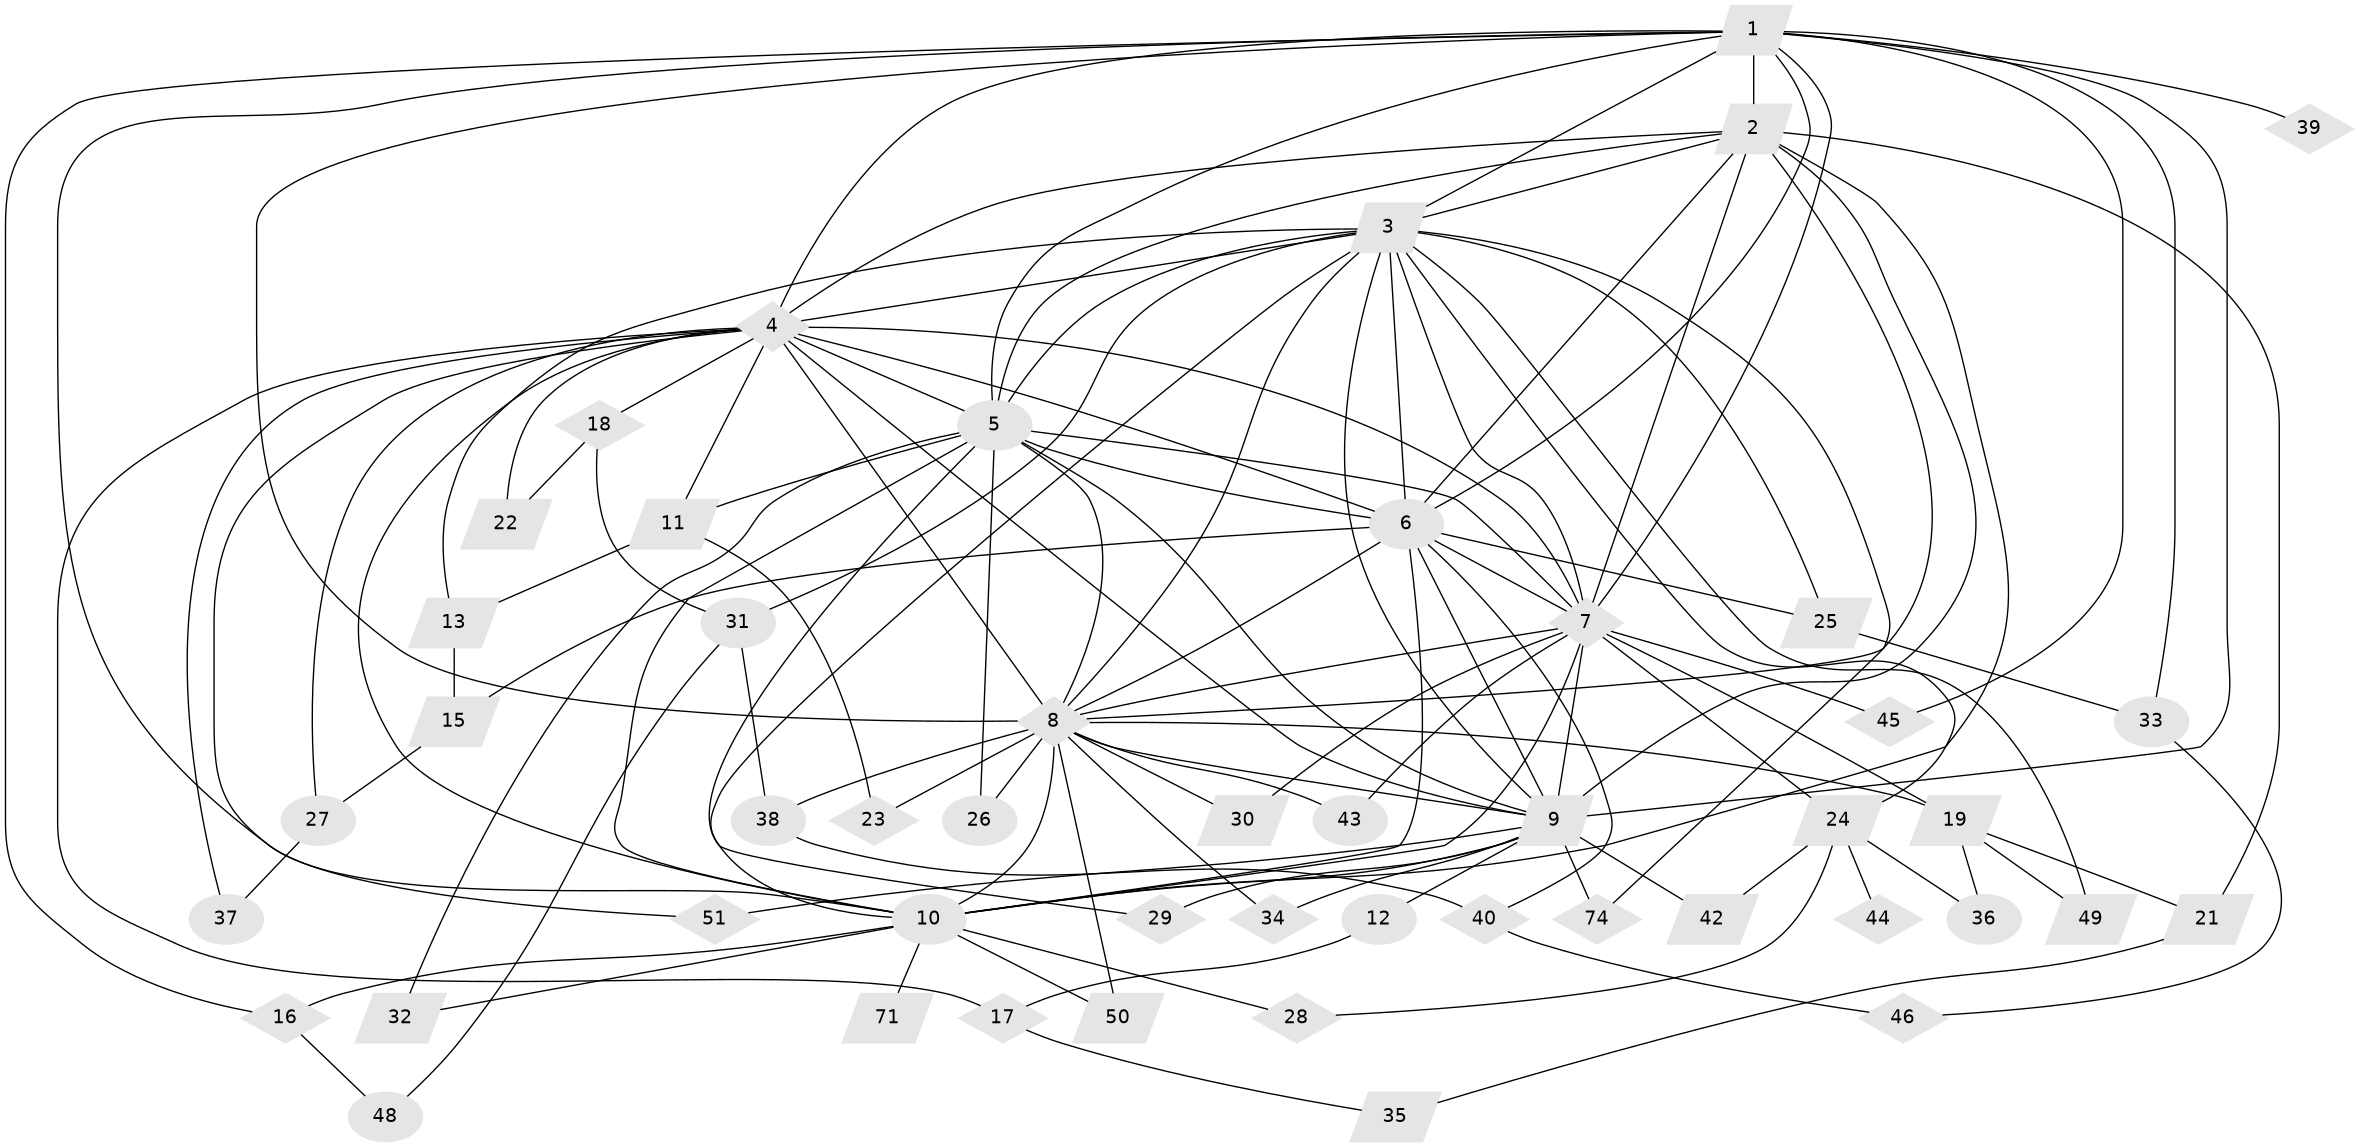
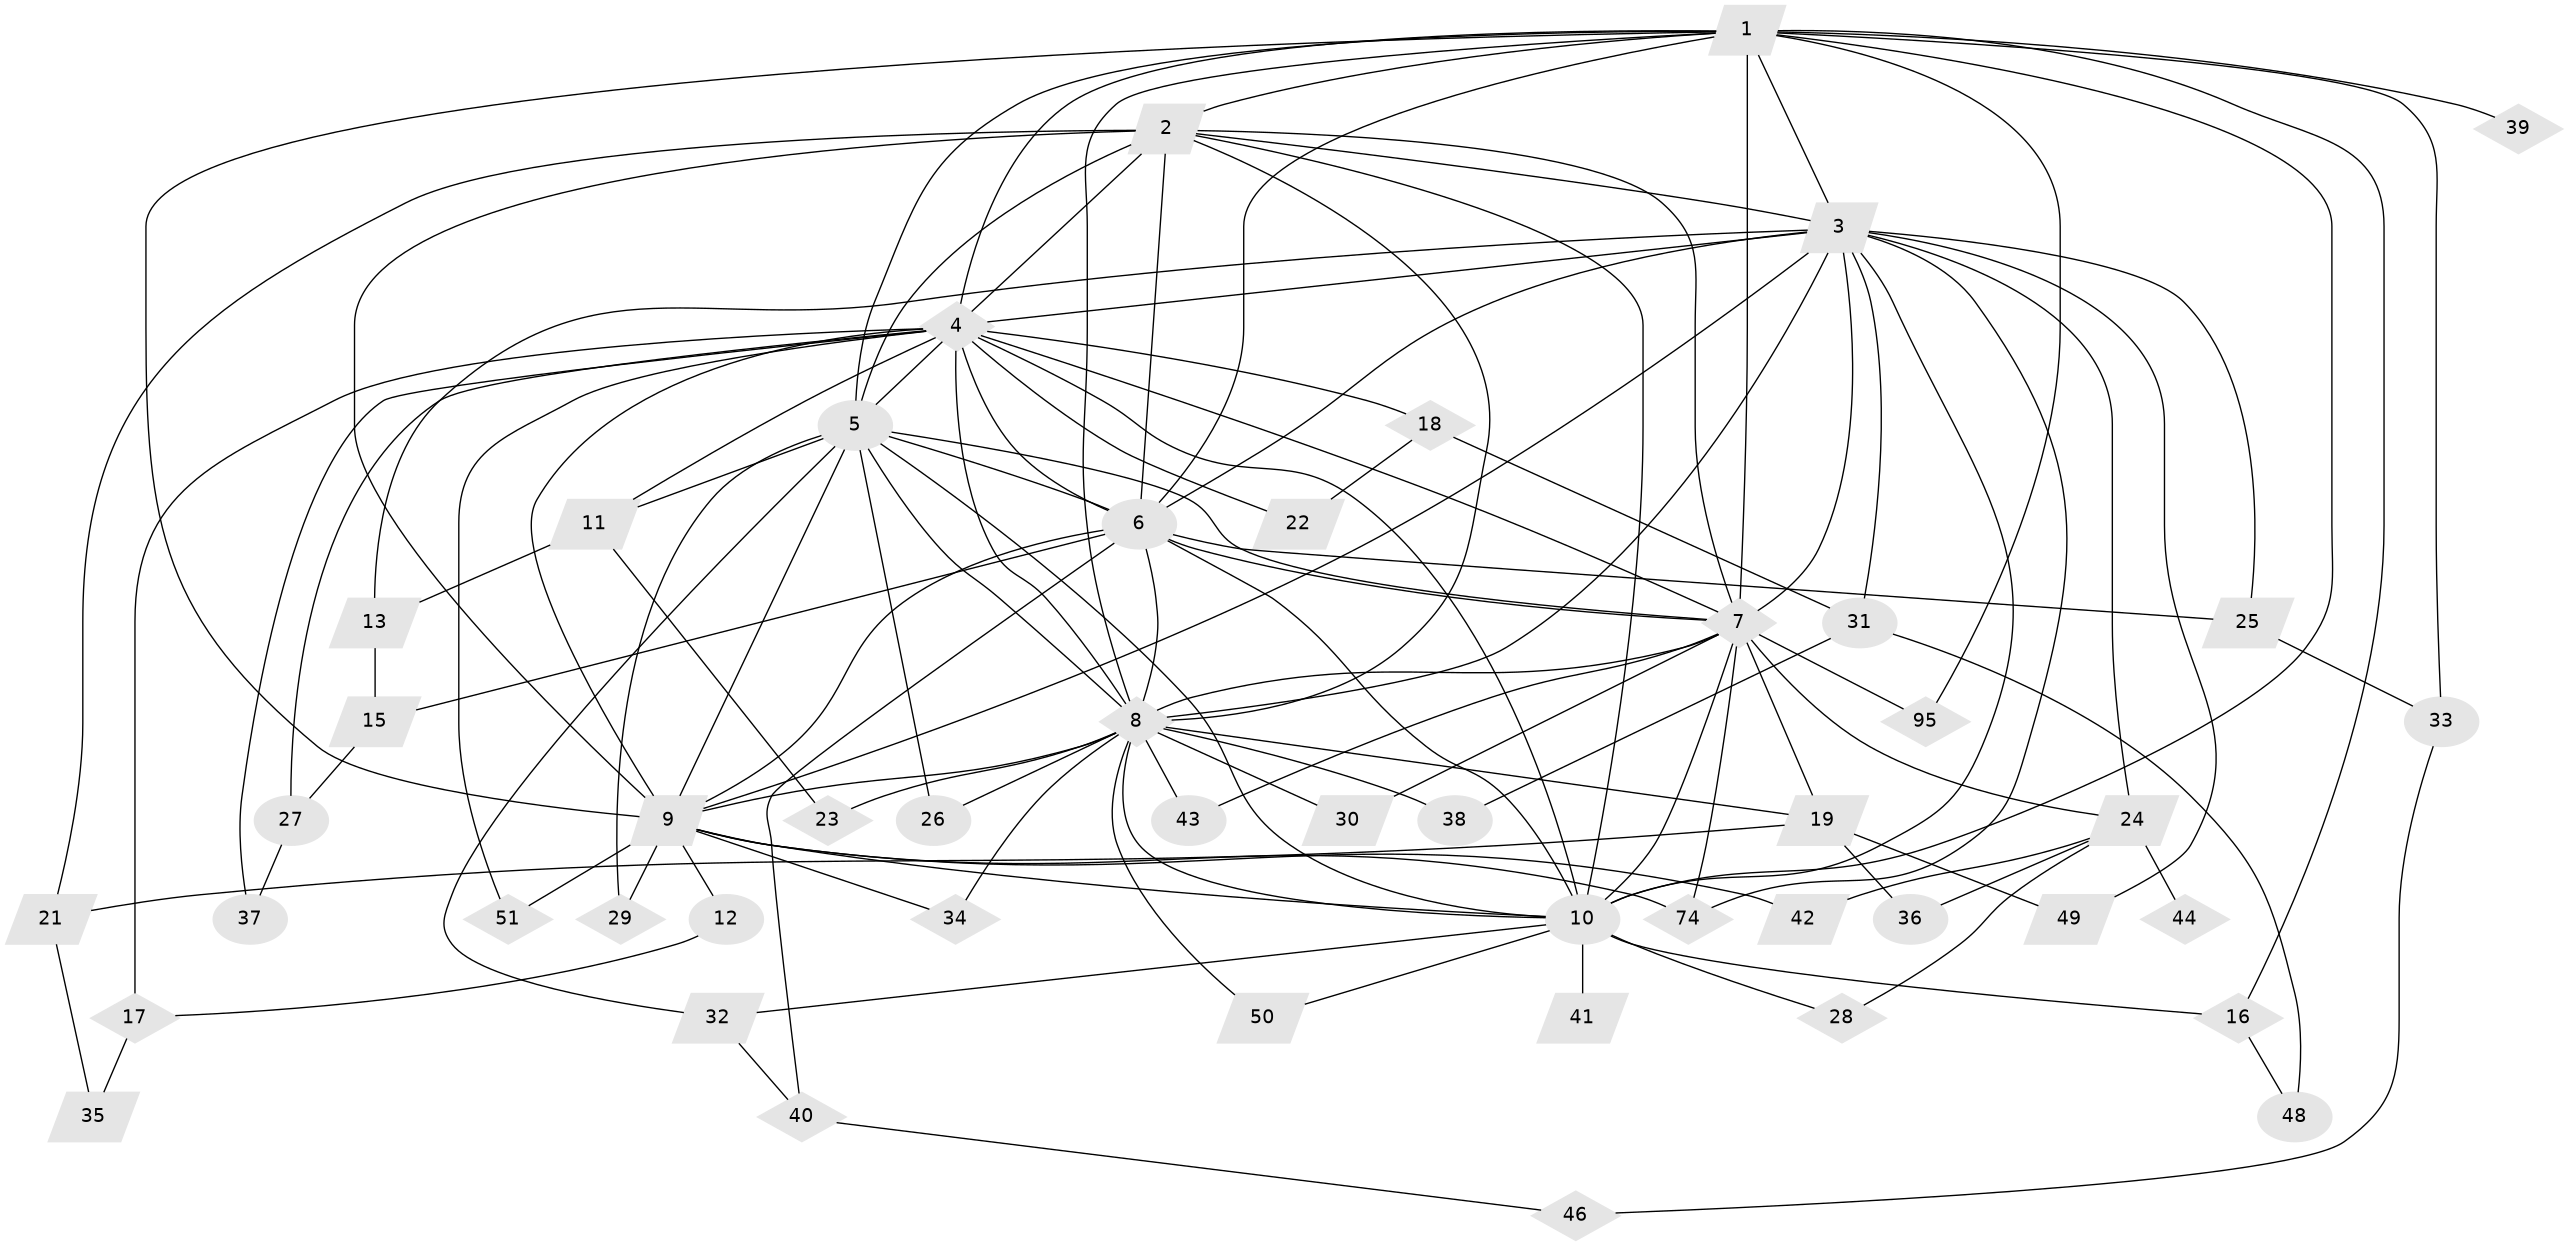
(1160, 274) -> none
(1890, 722) -> (1926, 722)
(1569, 732) -> (1719, 773)
(978, 873) -> (763, 1071)
(888, 1018) -> (1583, 1018)
